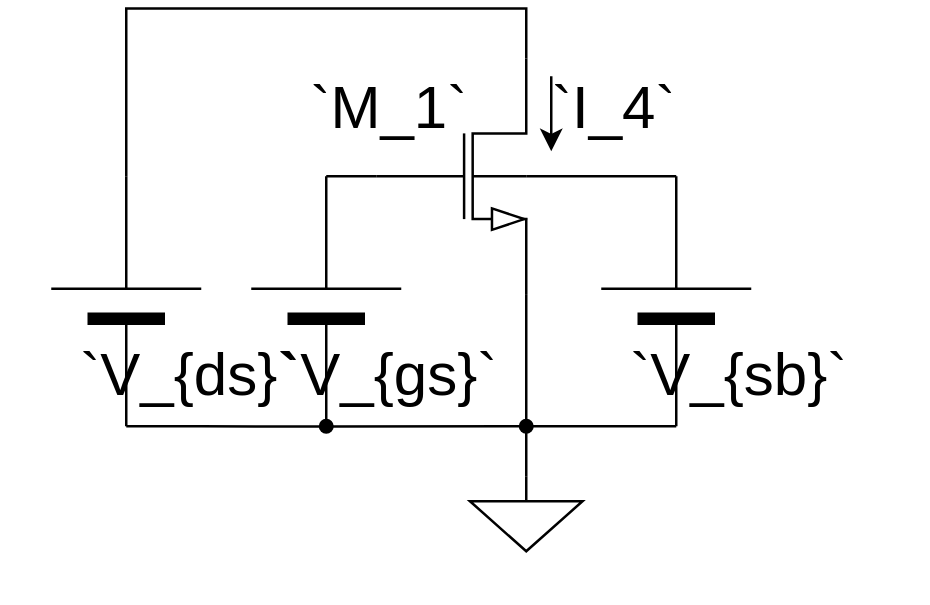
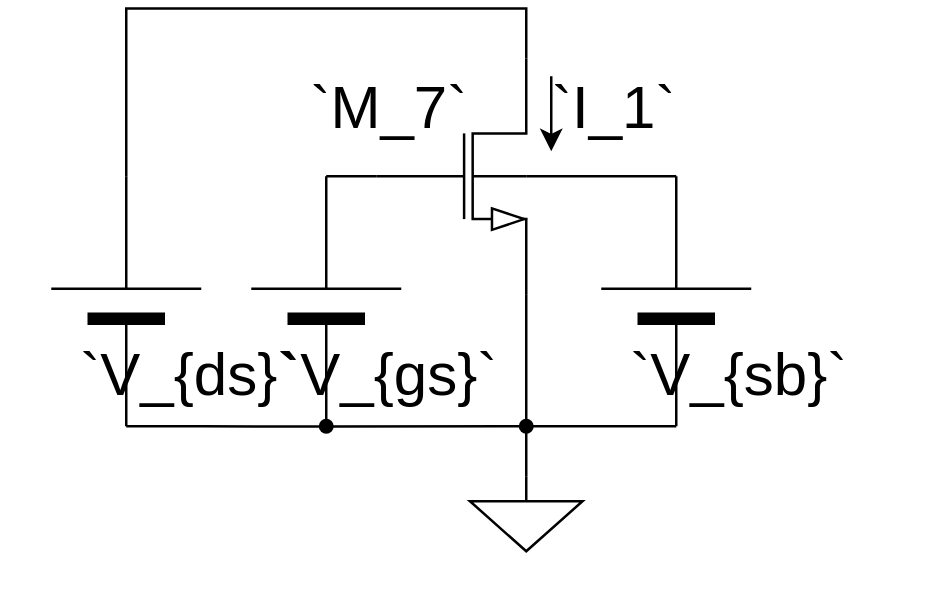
(390, 109) -> (390, 109)
(615, 109) -> (615, 109)
